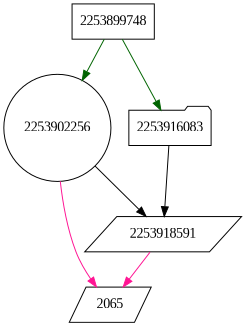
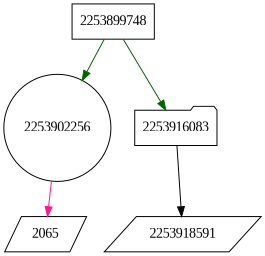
(117, 188) -> none
(140, 266) -> none
